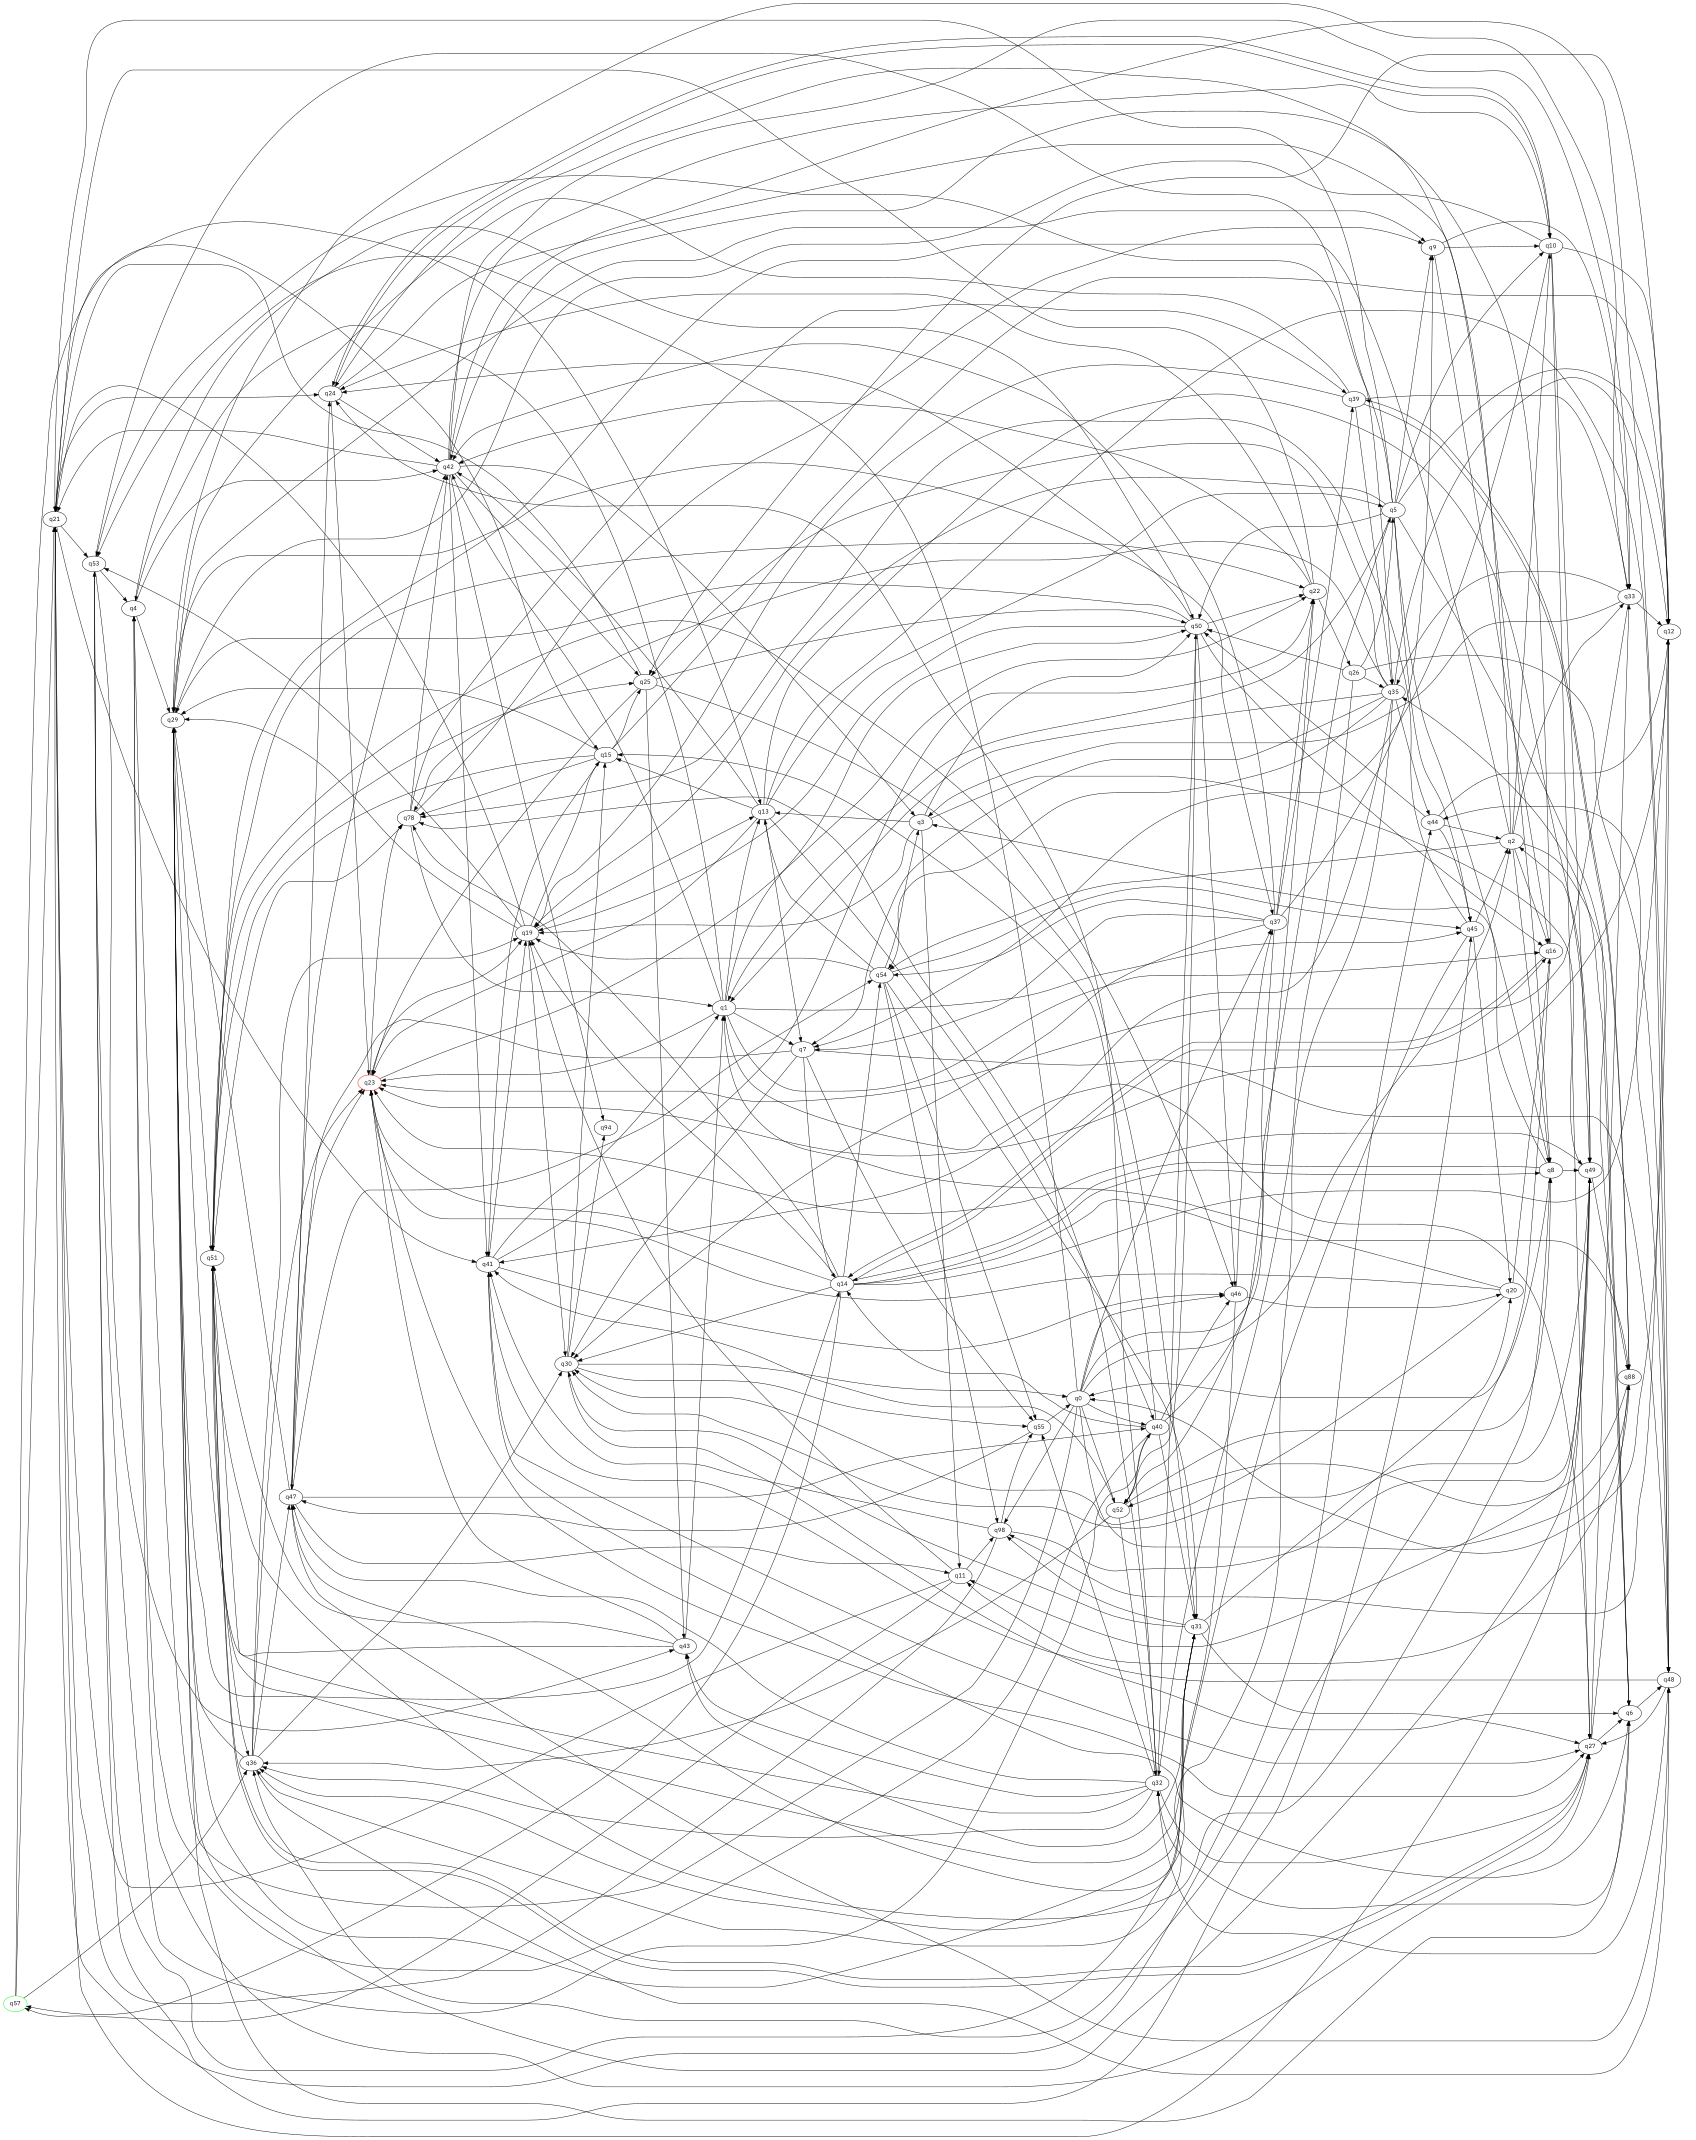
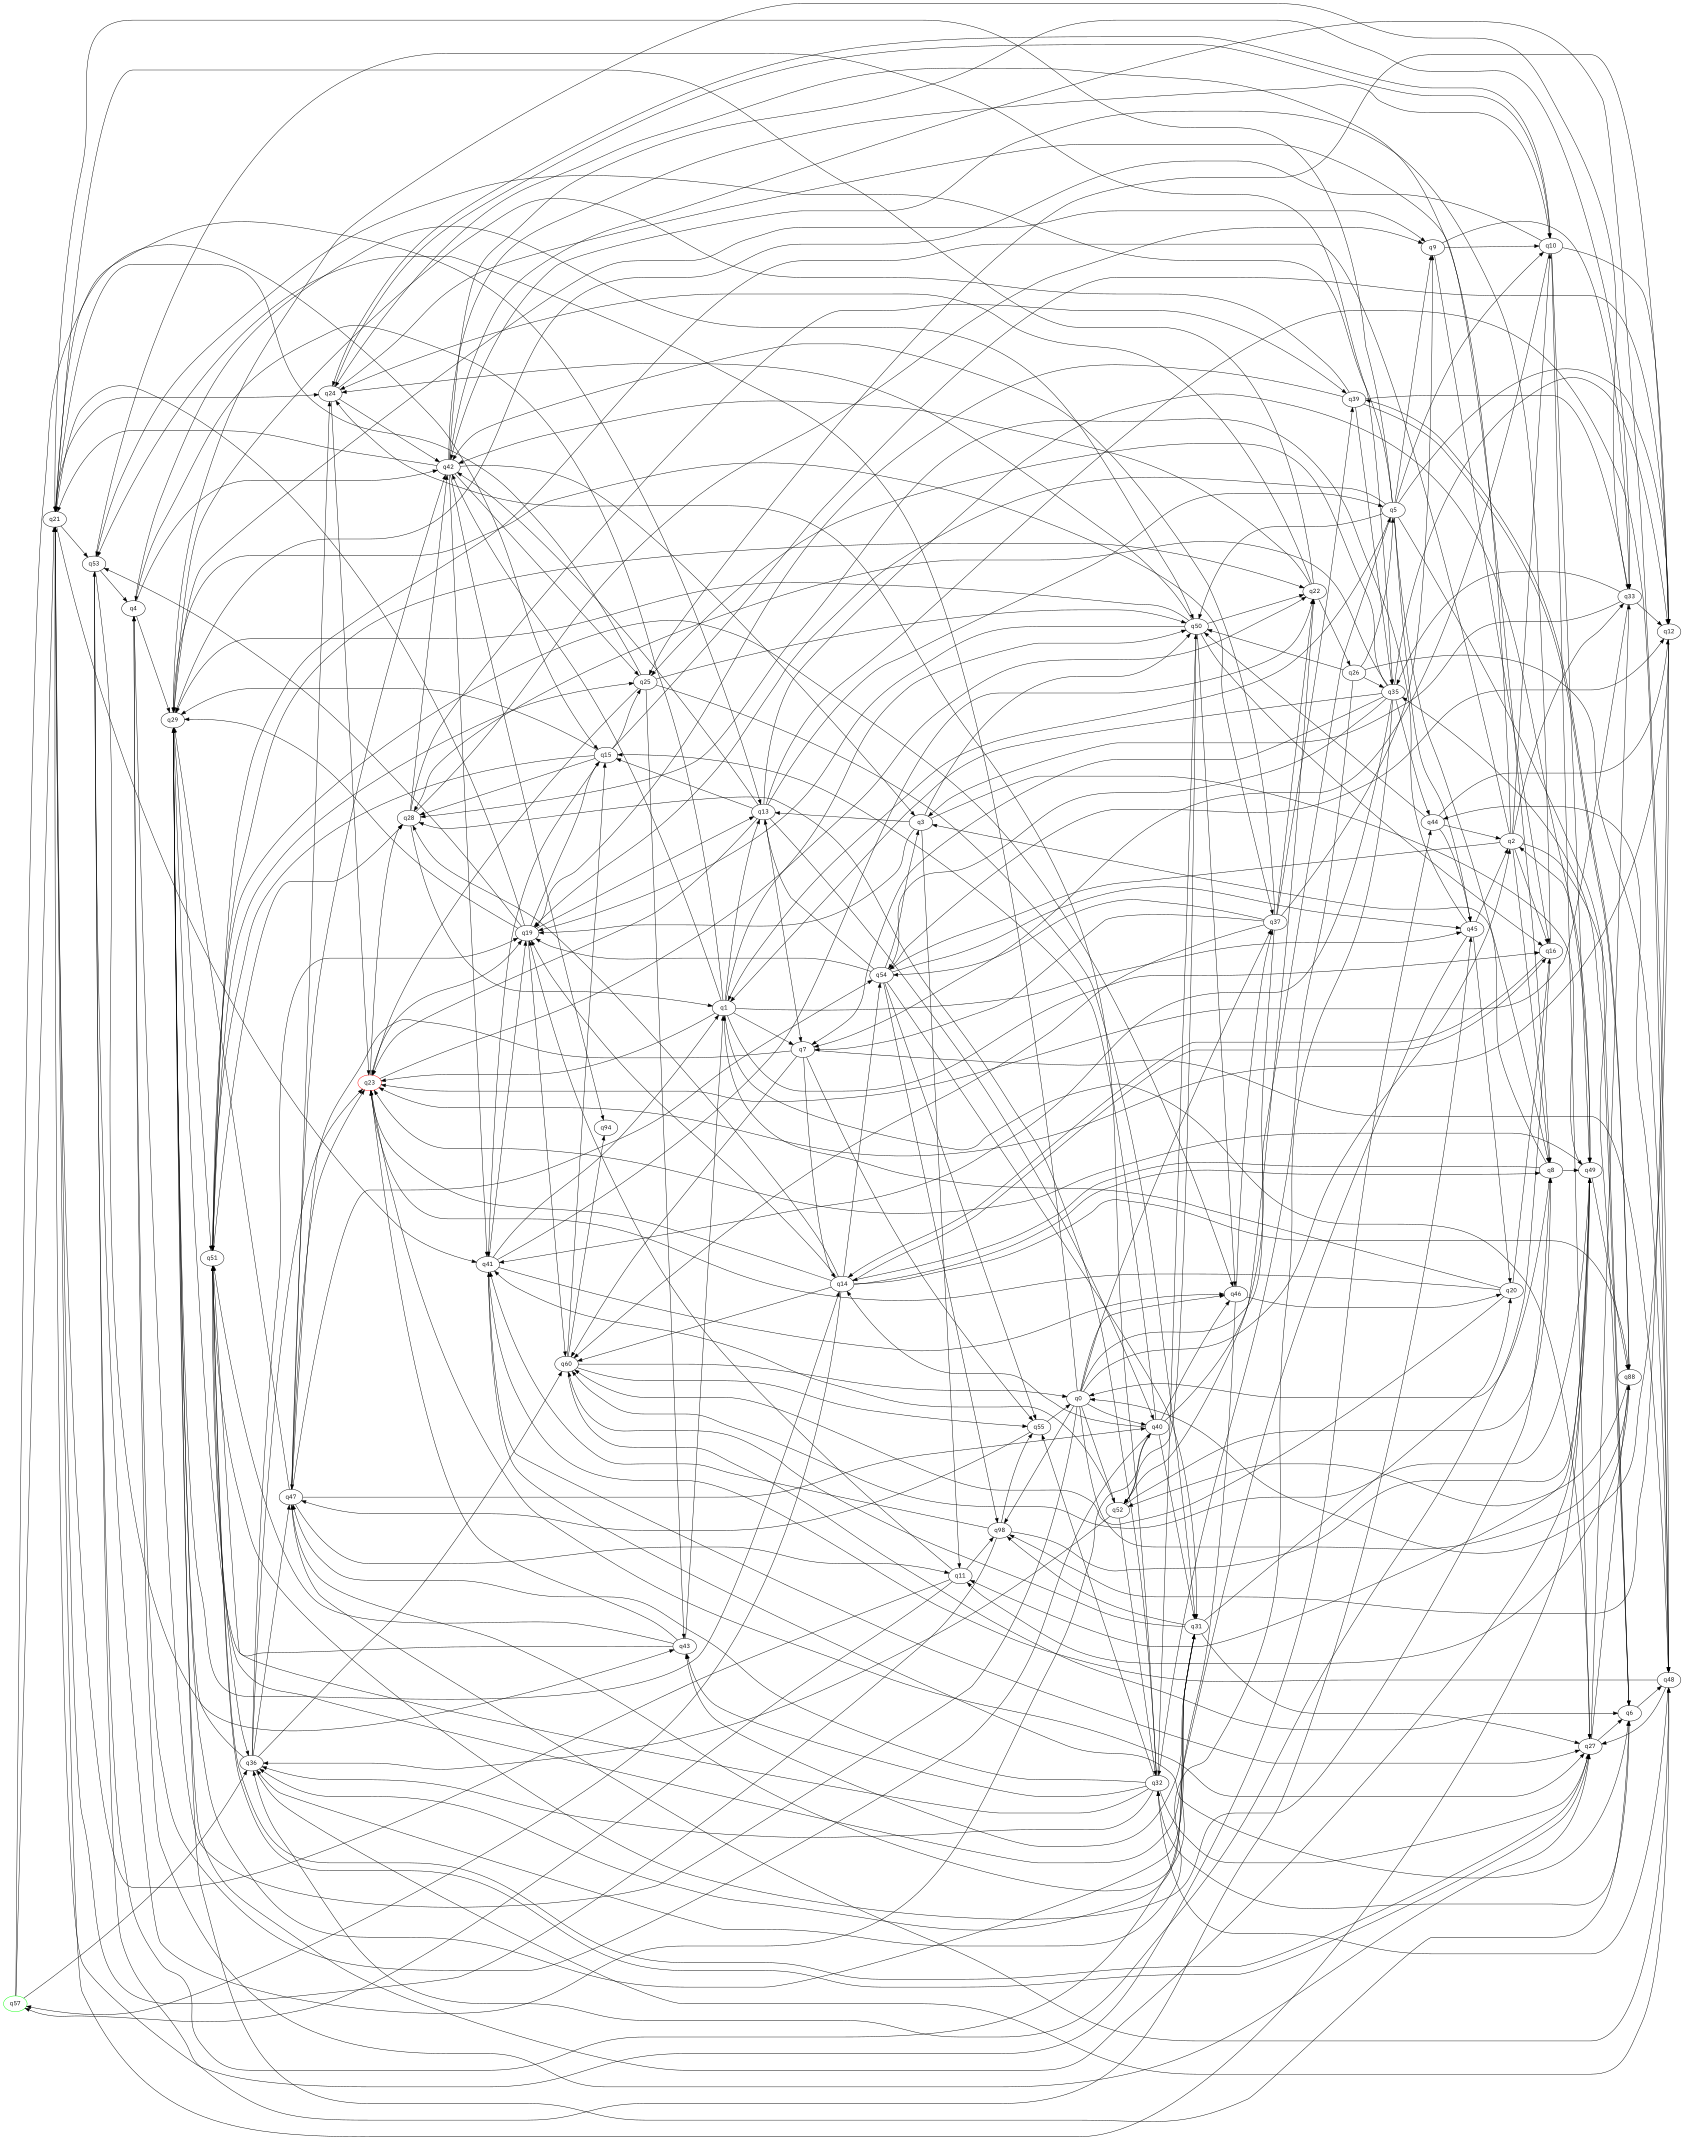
(409, 818) -> (409, 818)
(1498, 1193) -> (1276, 812)
(567, 1364) -> (567, 1364)
